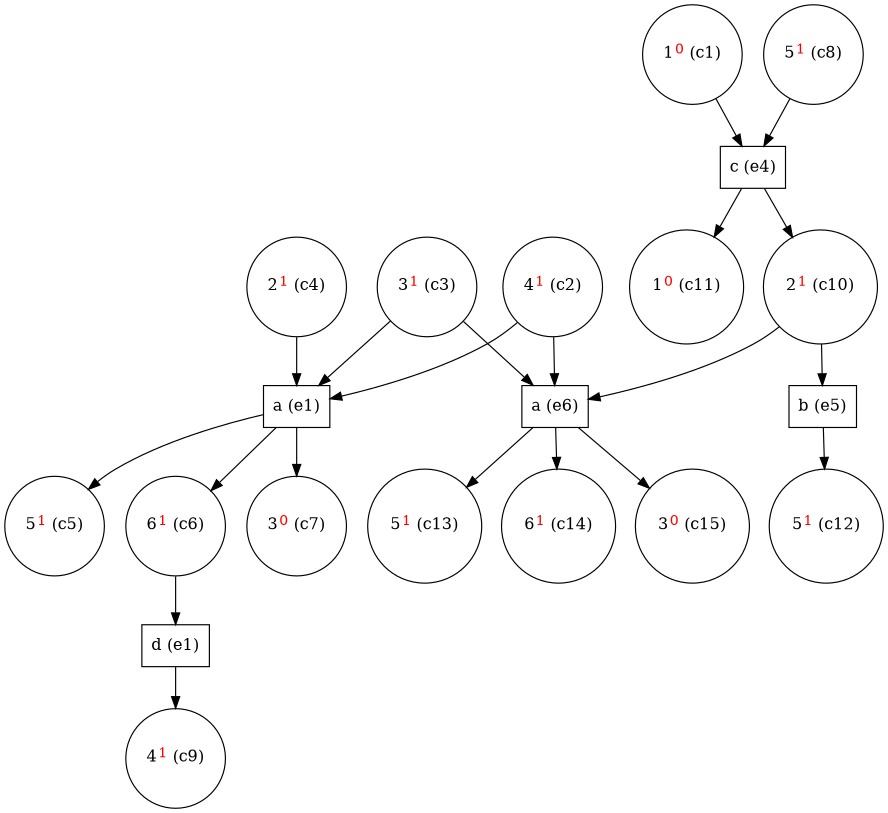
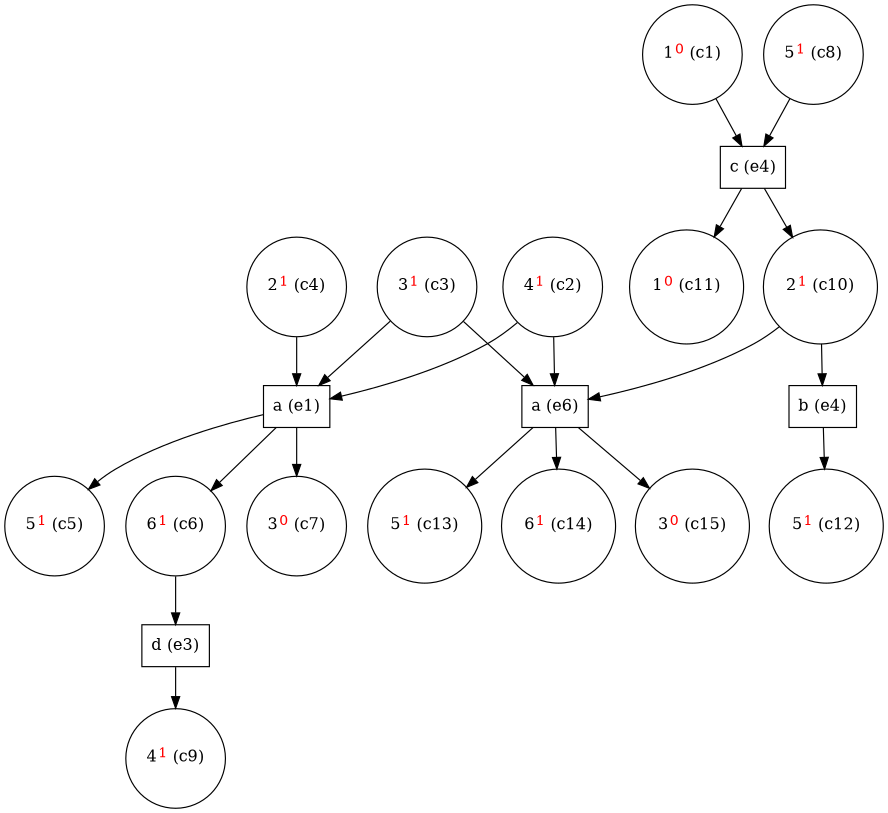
(823, 407) -> (823, 407)
(176, 646) -> (176, 646)
